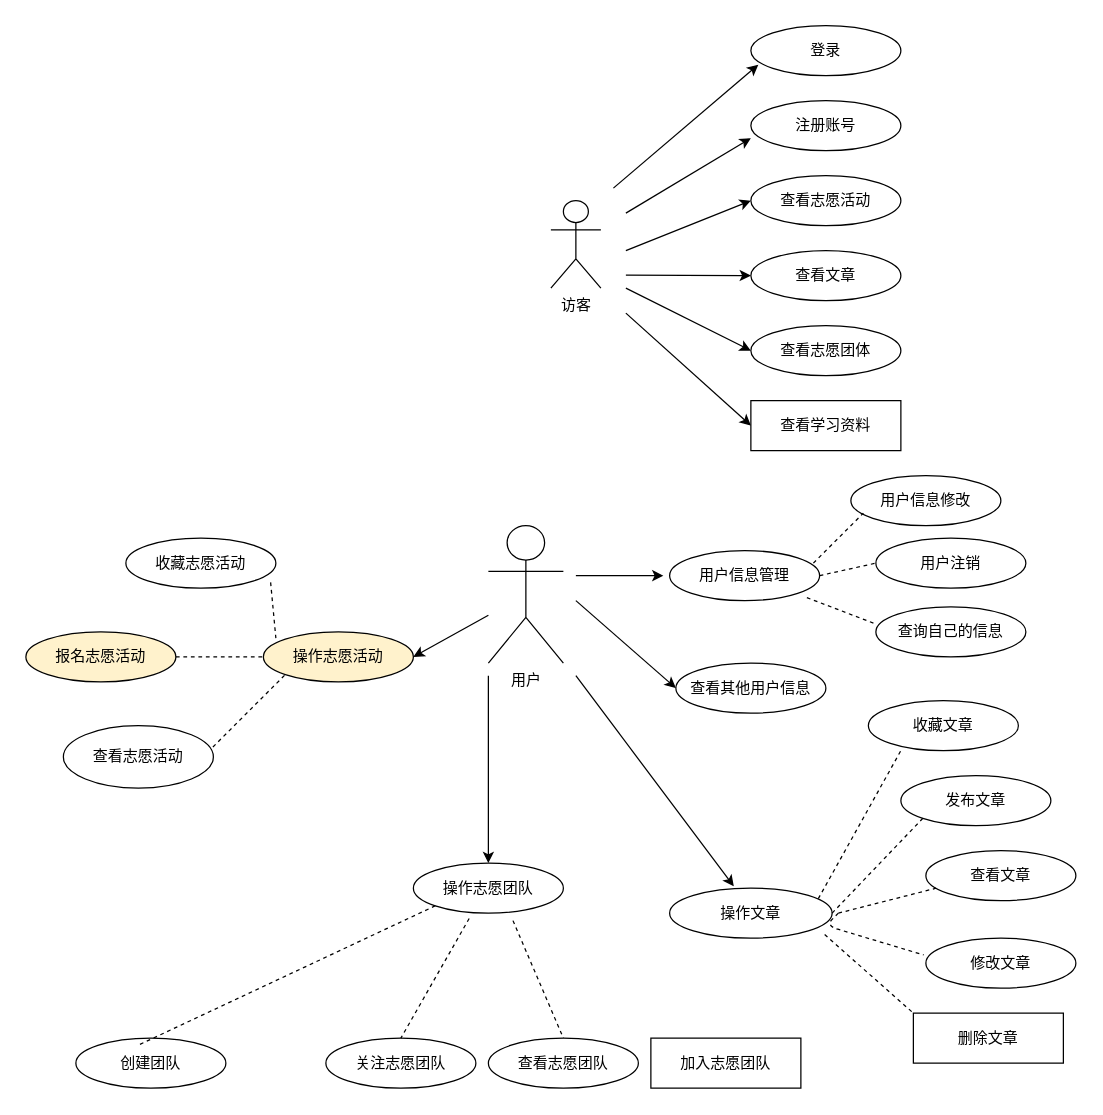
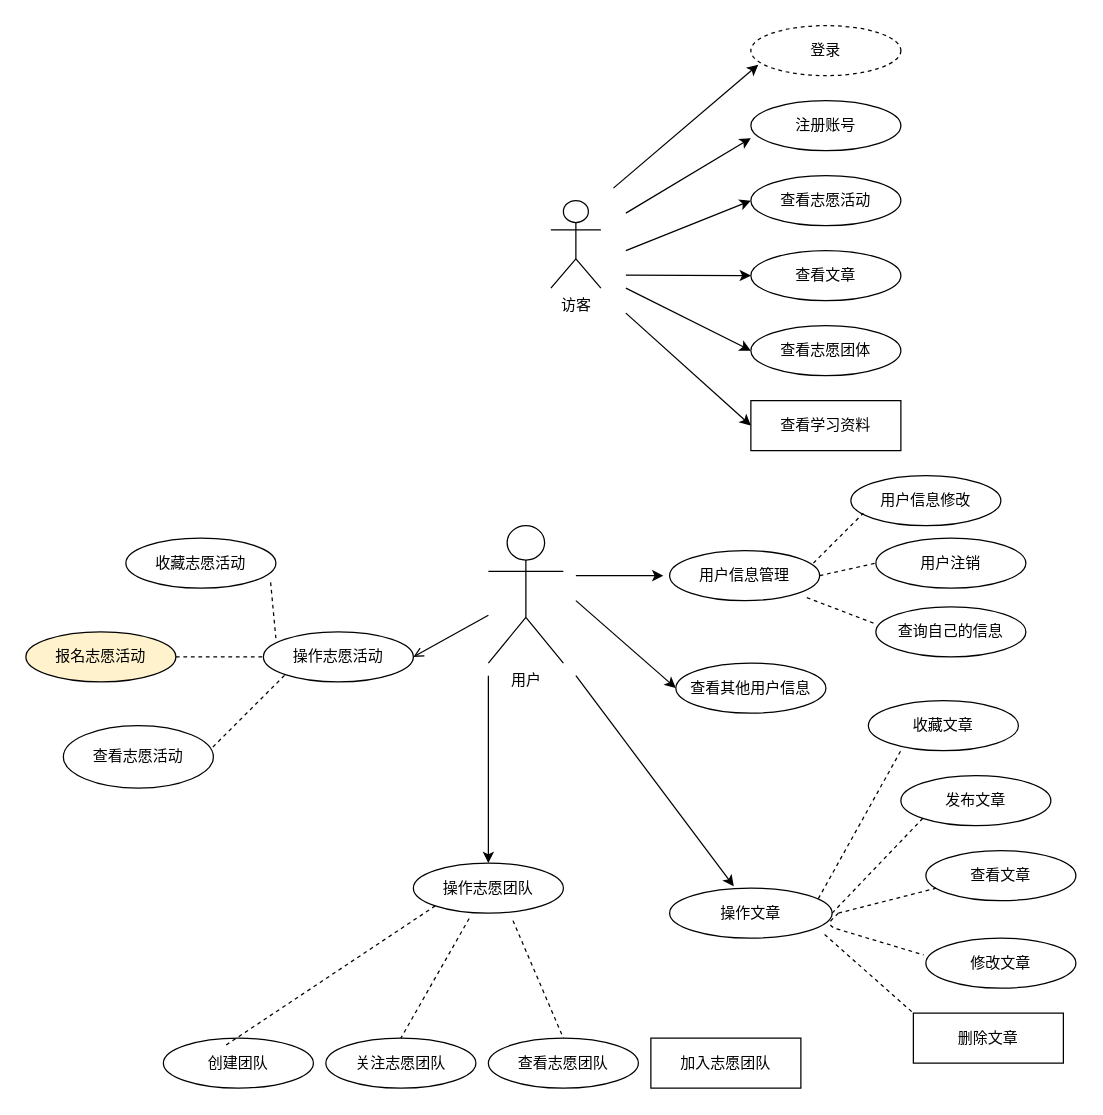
(826, 51) -> (826, 51)
(422, 652) -> (420, 653)
(338, 657) -> (338, 657)
(151, 1063) -> (238, 1063)
